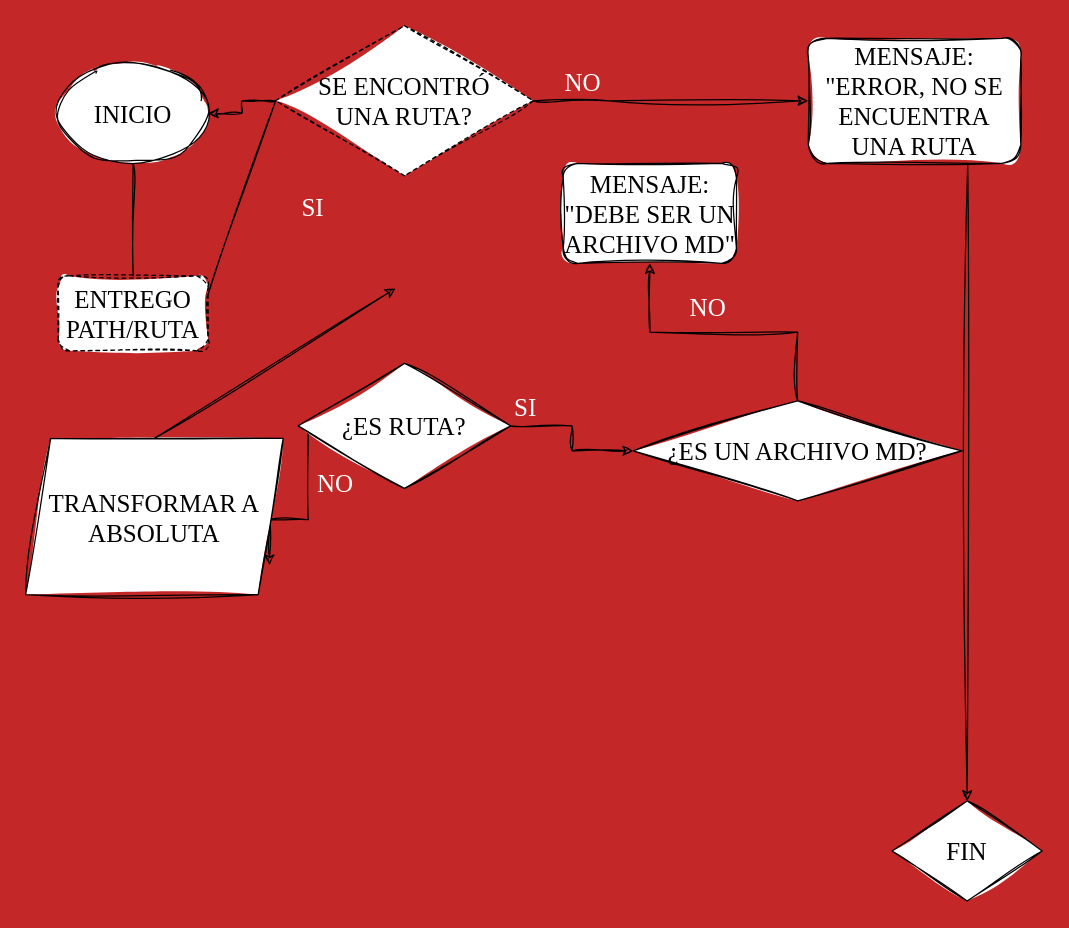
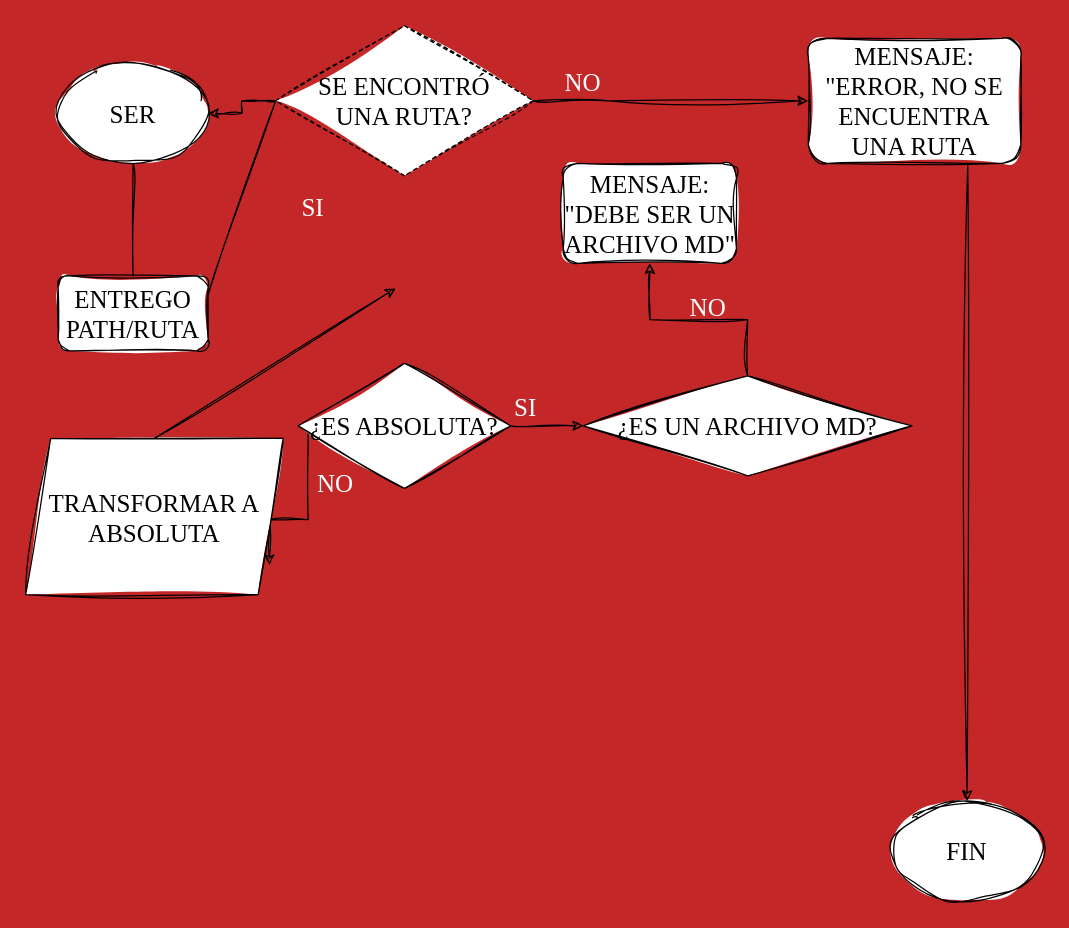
(133, 113) -> (133, 113)
(133, 313) -> (133, 313)
(404, 426) -> (404, 426)
(798, 451) -> (748, 426)
(967, 851) -> (967, 851)
